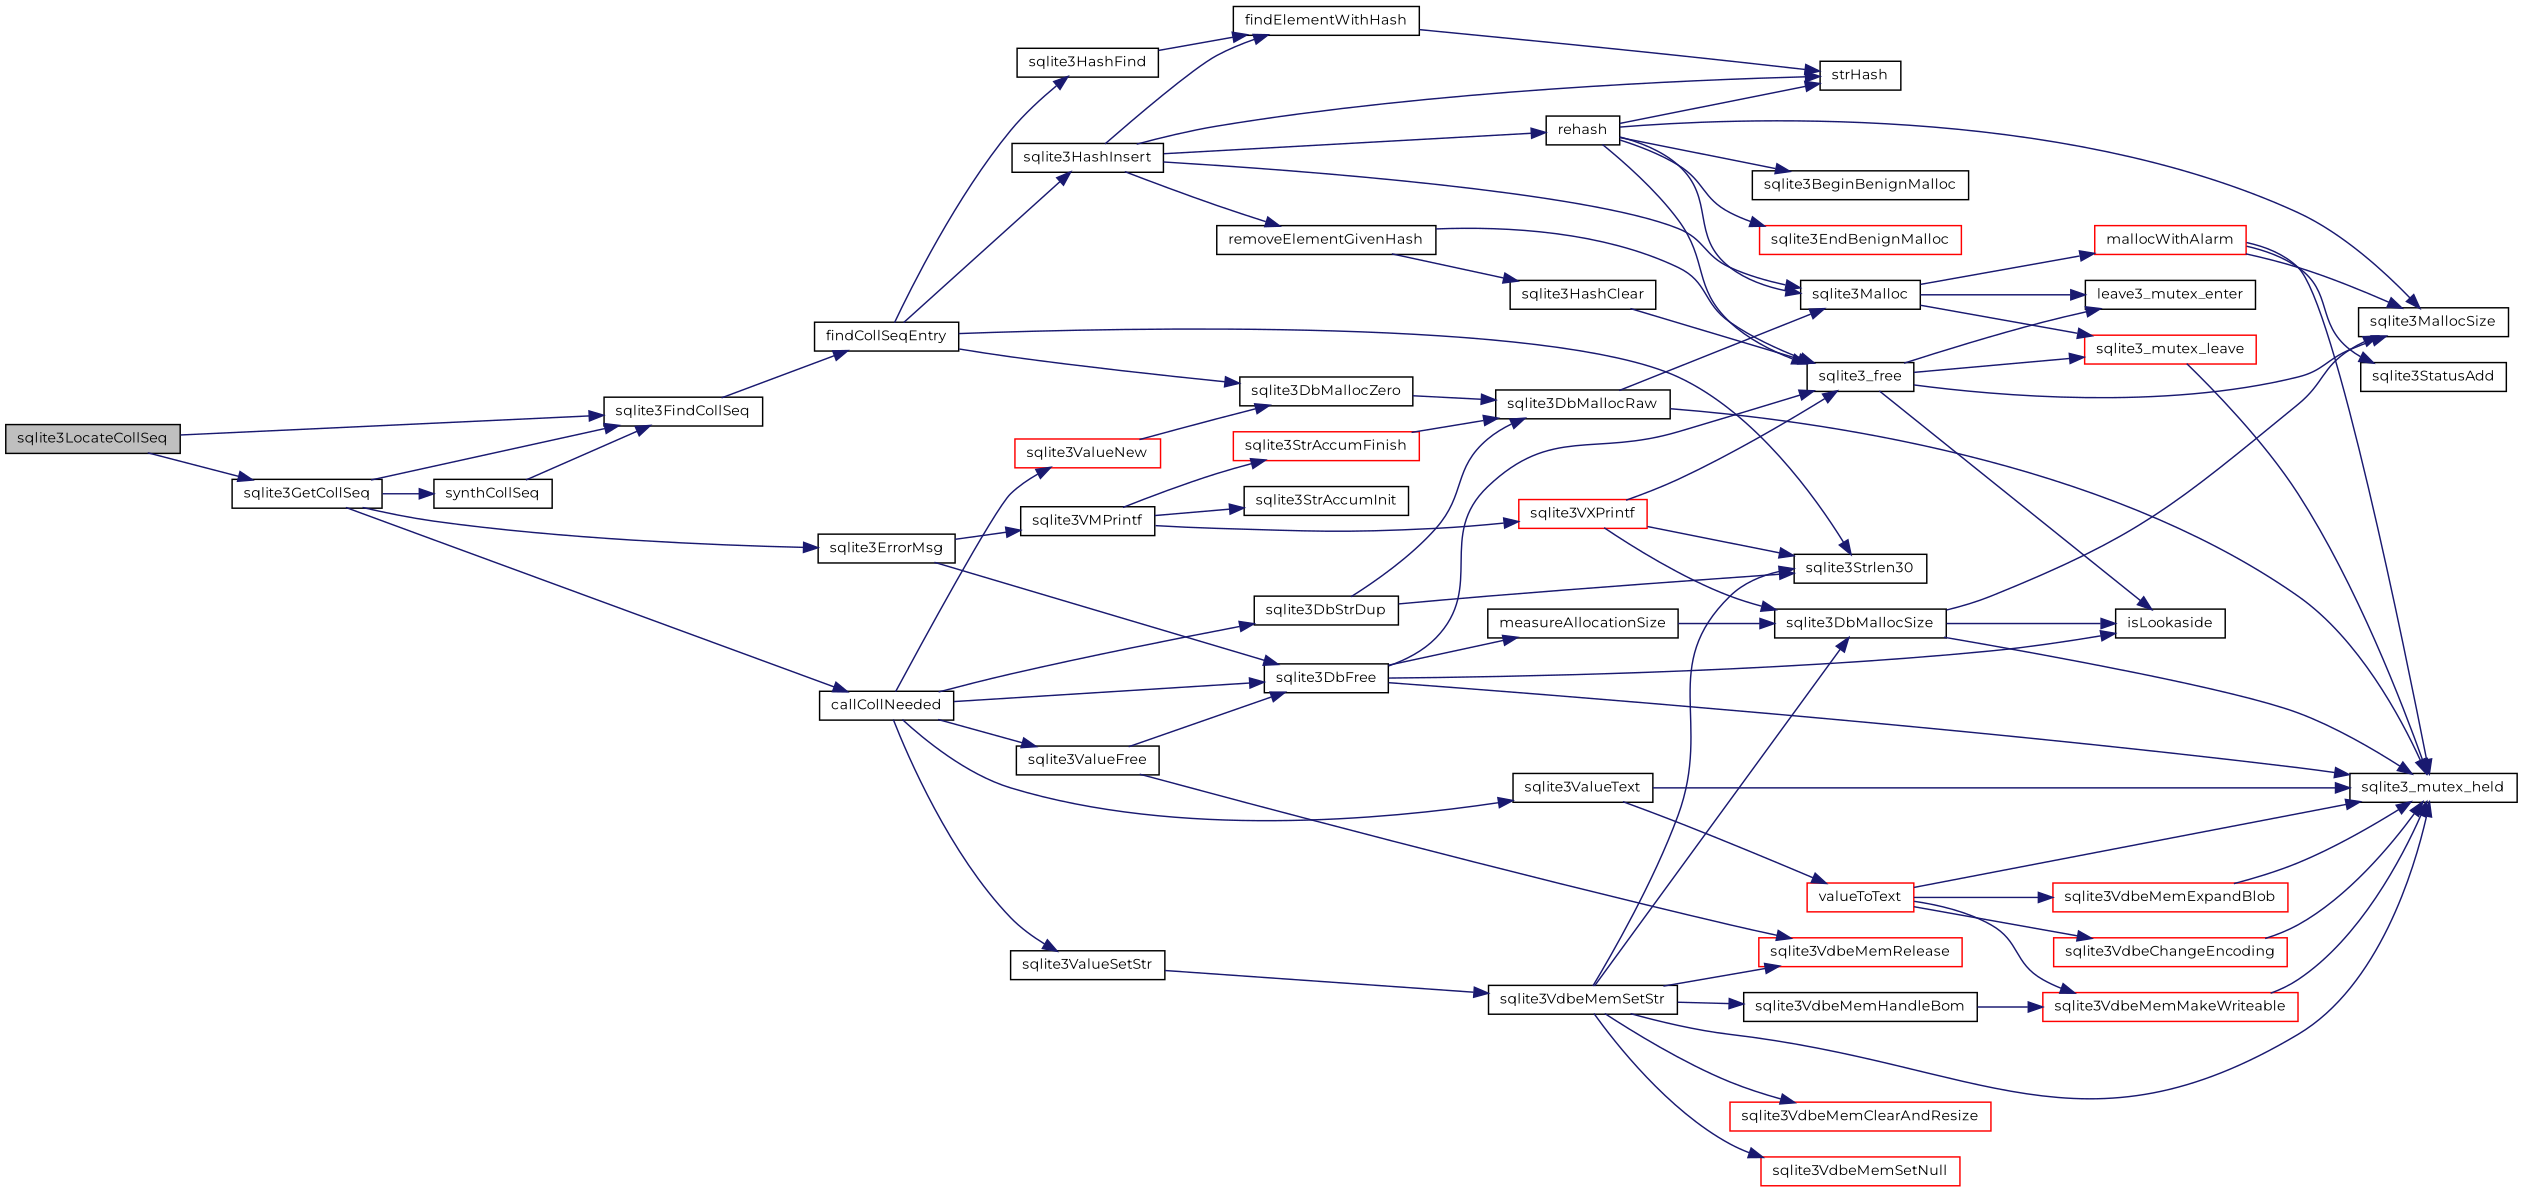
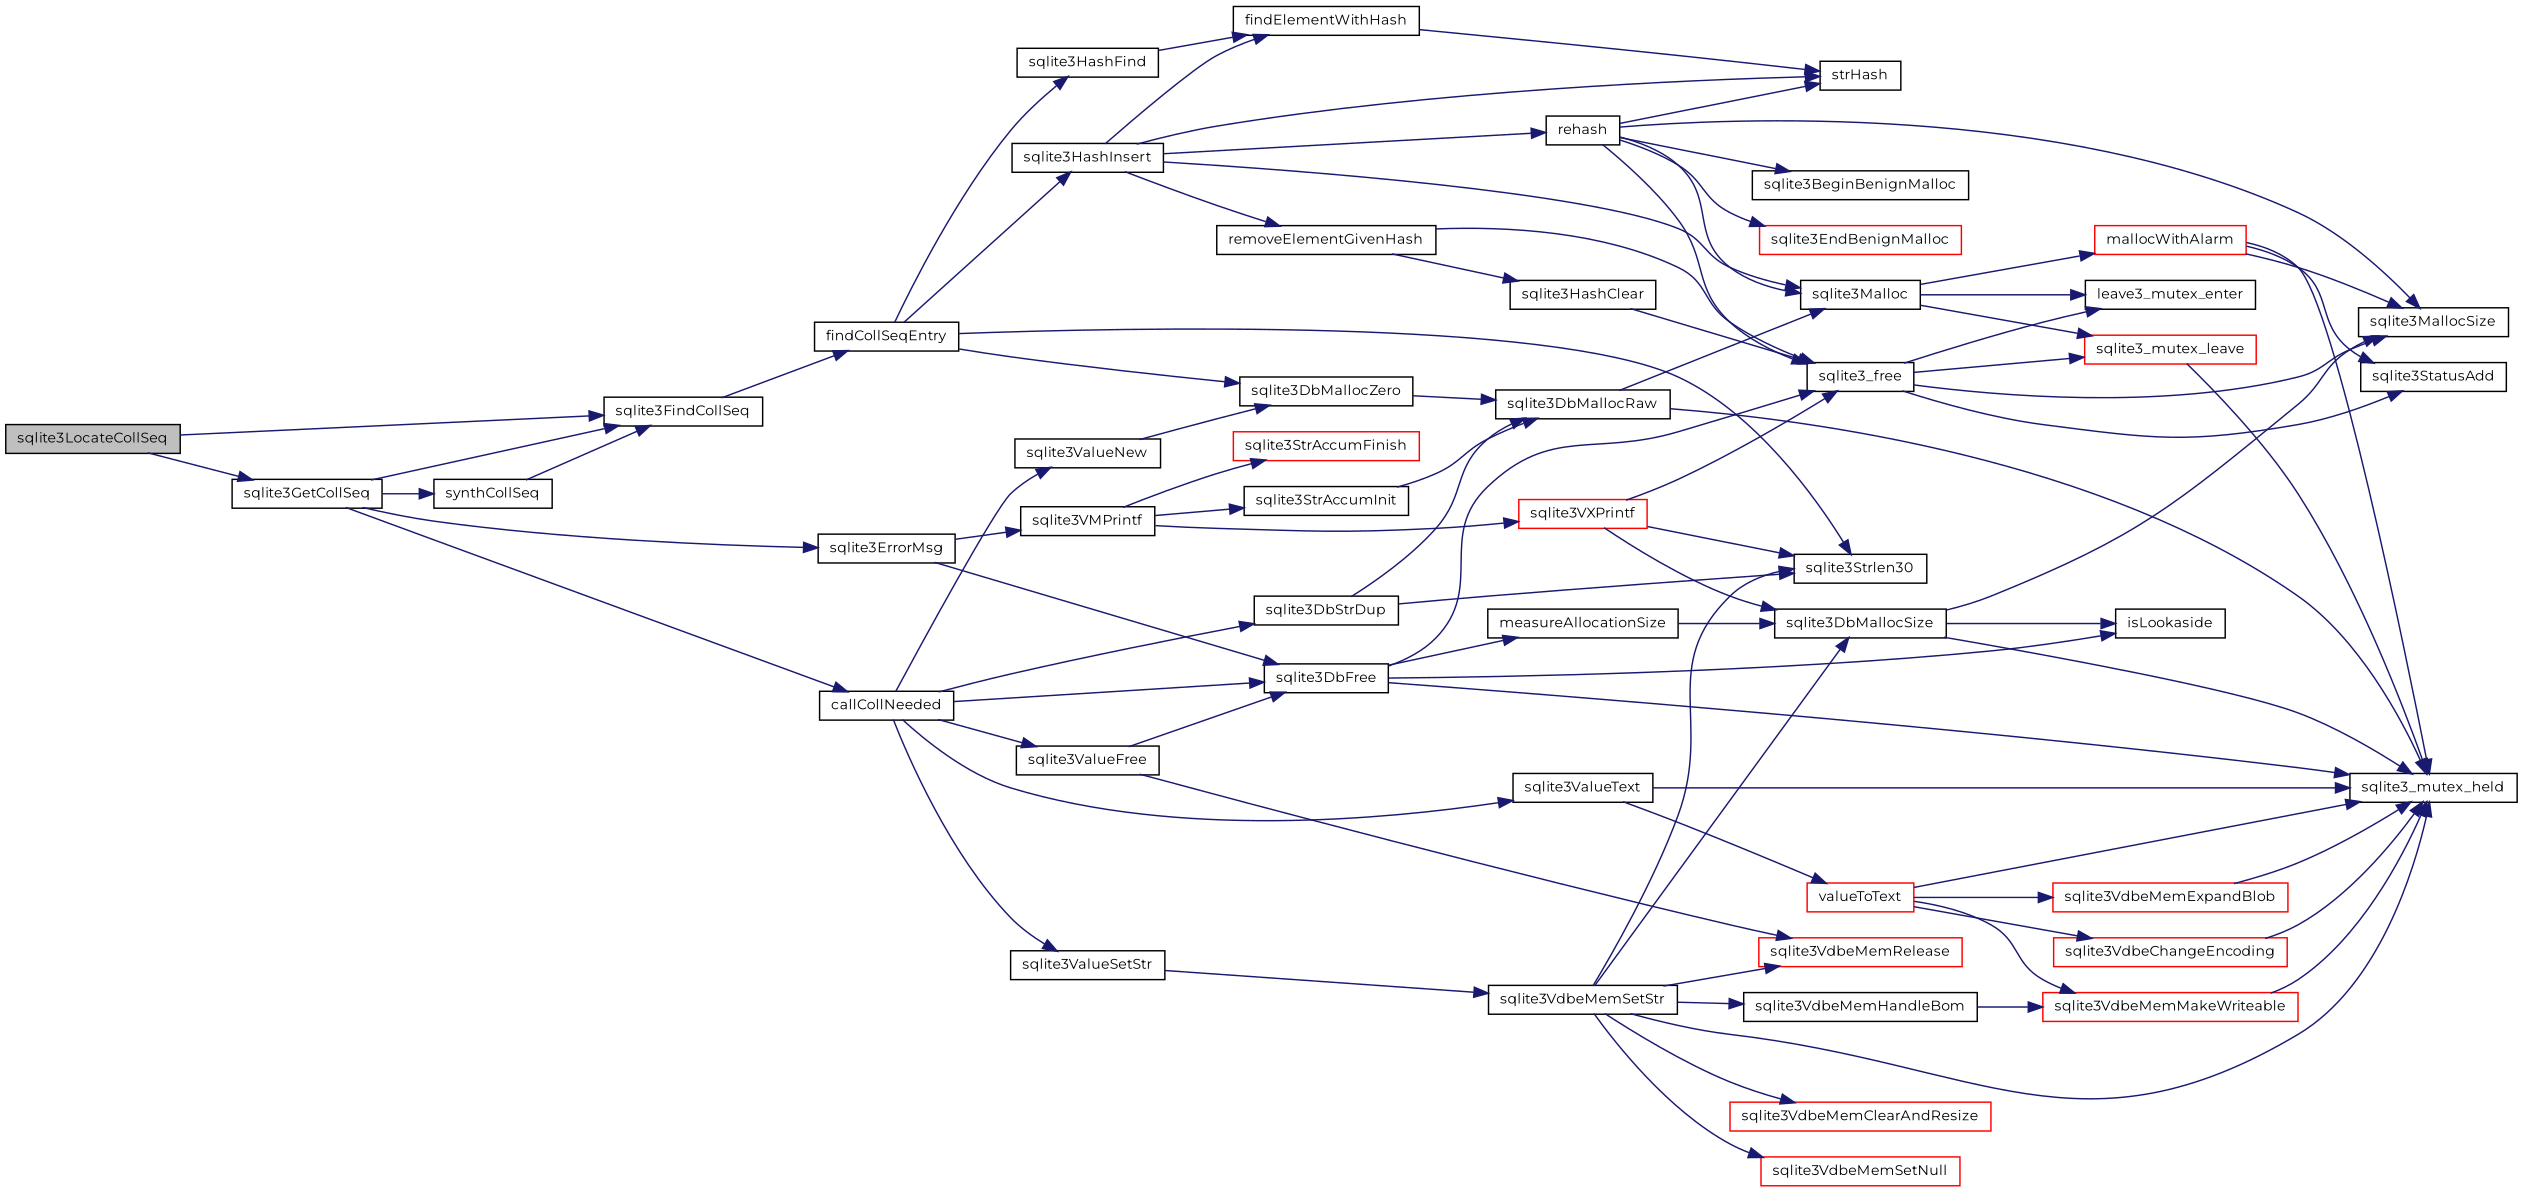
(1448, 426) -> (1459, 460)
(1088, 453) -> (1088, 453)
(2010, 496) -> (2146, 436)
